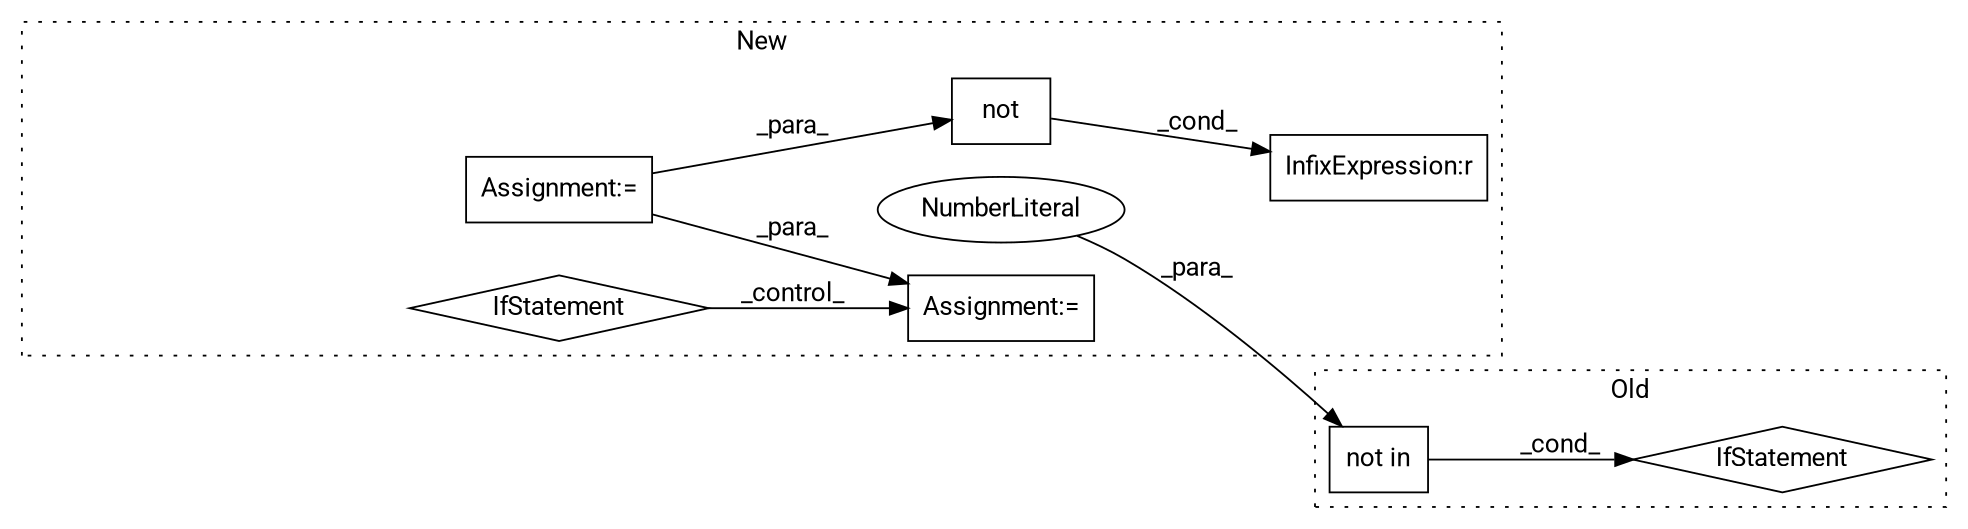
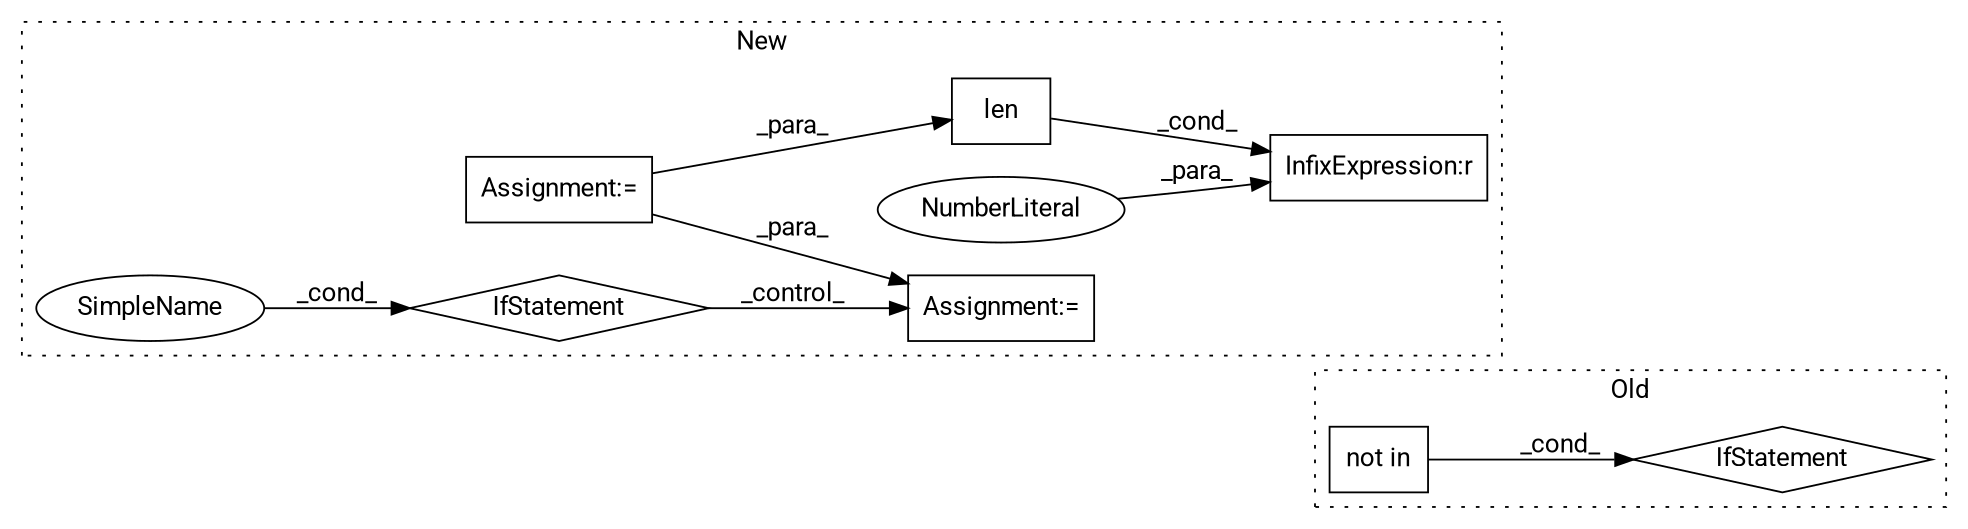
(1001, 111) -> (1001, 111)
none -> (150, 308)
(1209, 316) -> (1184, 192)
